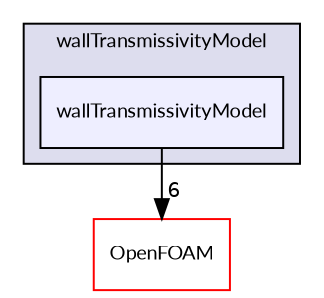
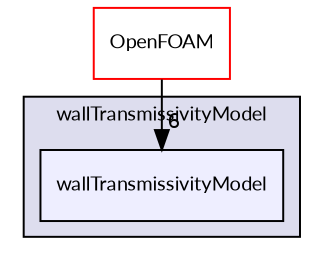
(162, 176) -> (162, 109)
